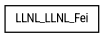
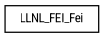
(52, 19) -> (52, 19)
